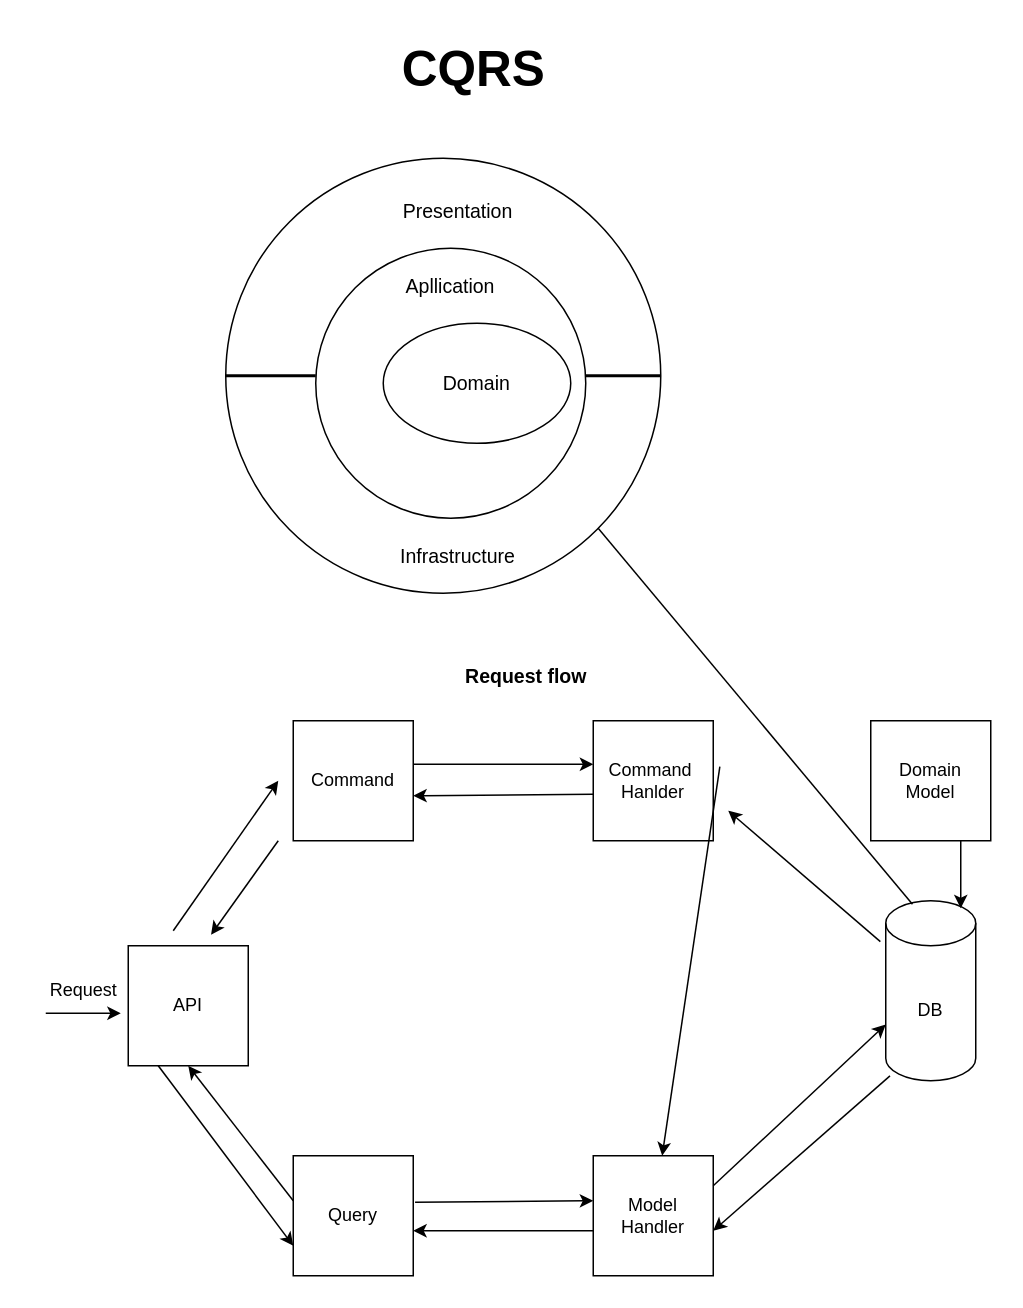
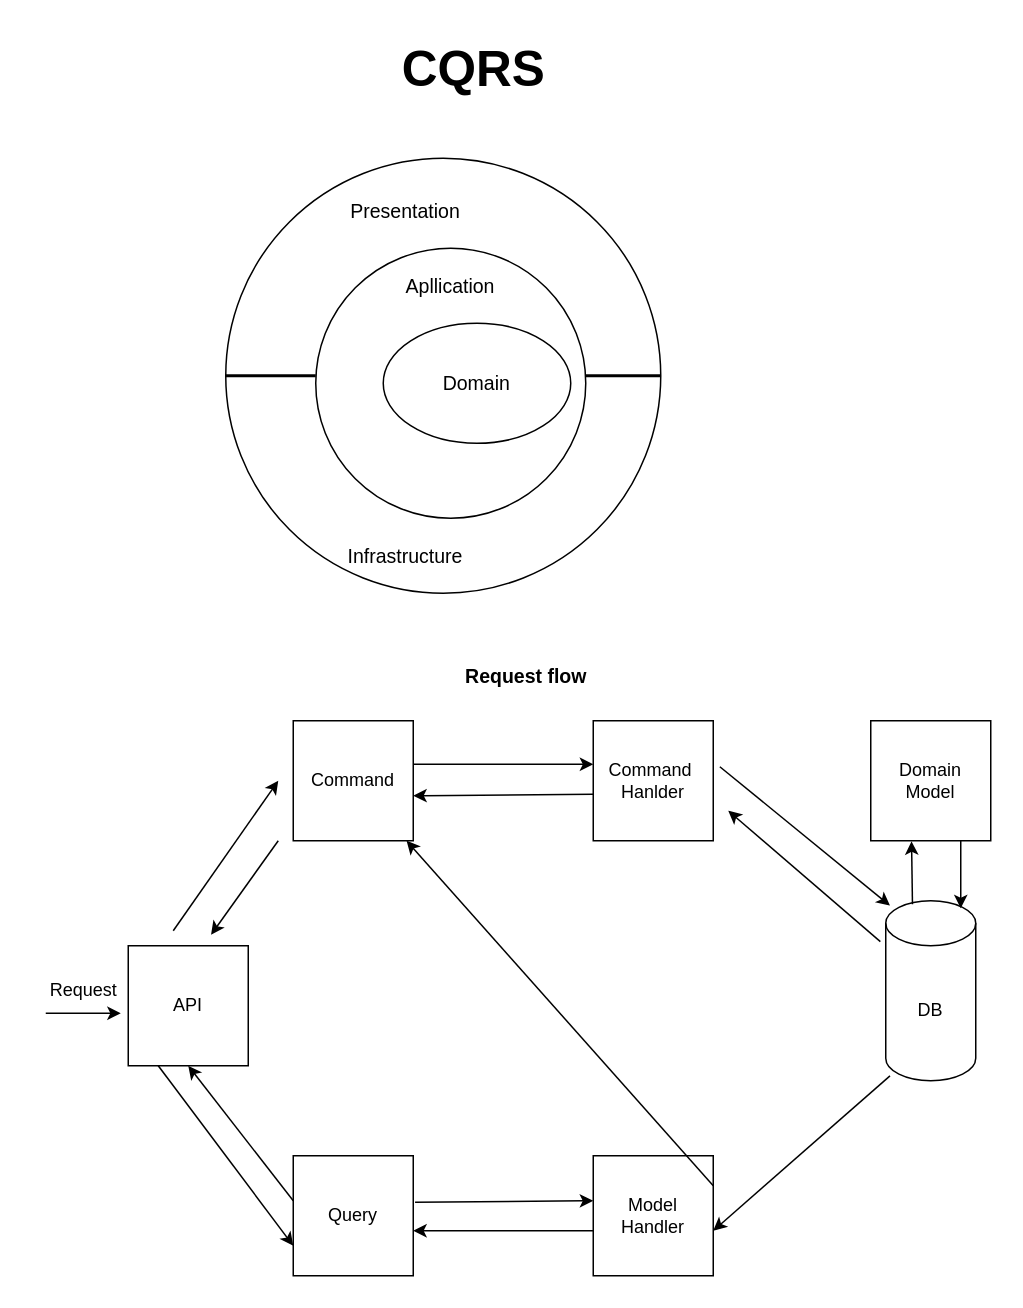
(458, 211) -> (406, 211)
(458, 556) -> (406, 556)
(755, 715) -> (912, 877)
(692, 956) -> (801, 833)
(796, 1108) -> (563, 1017)
